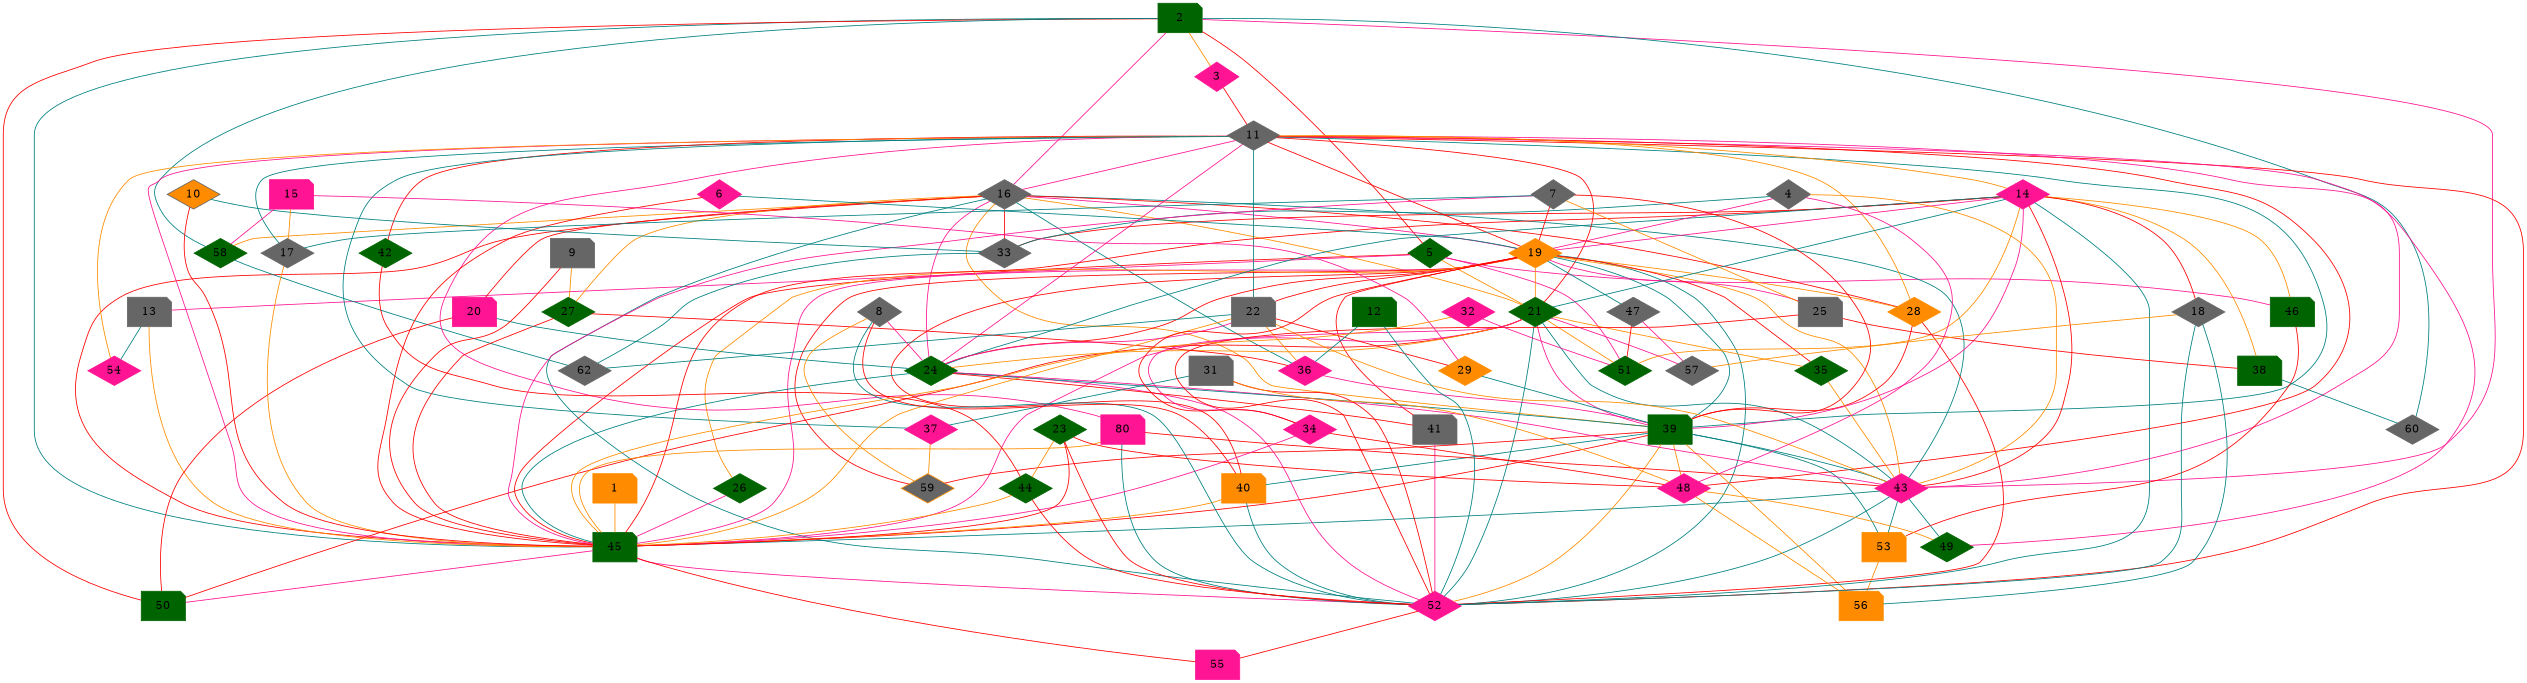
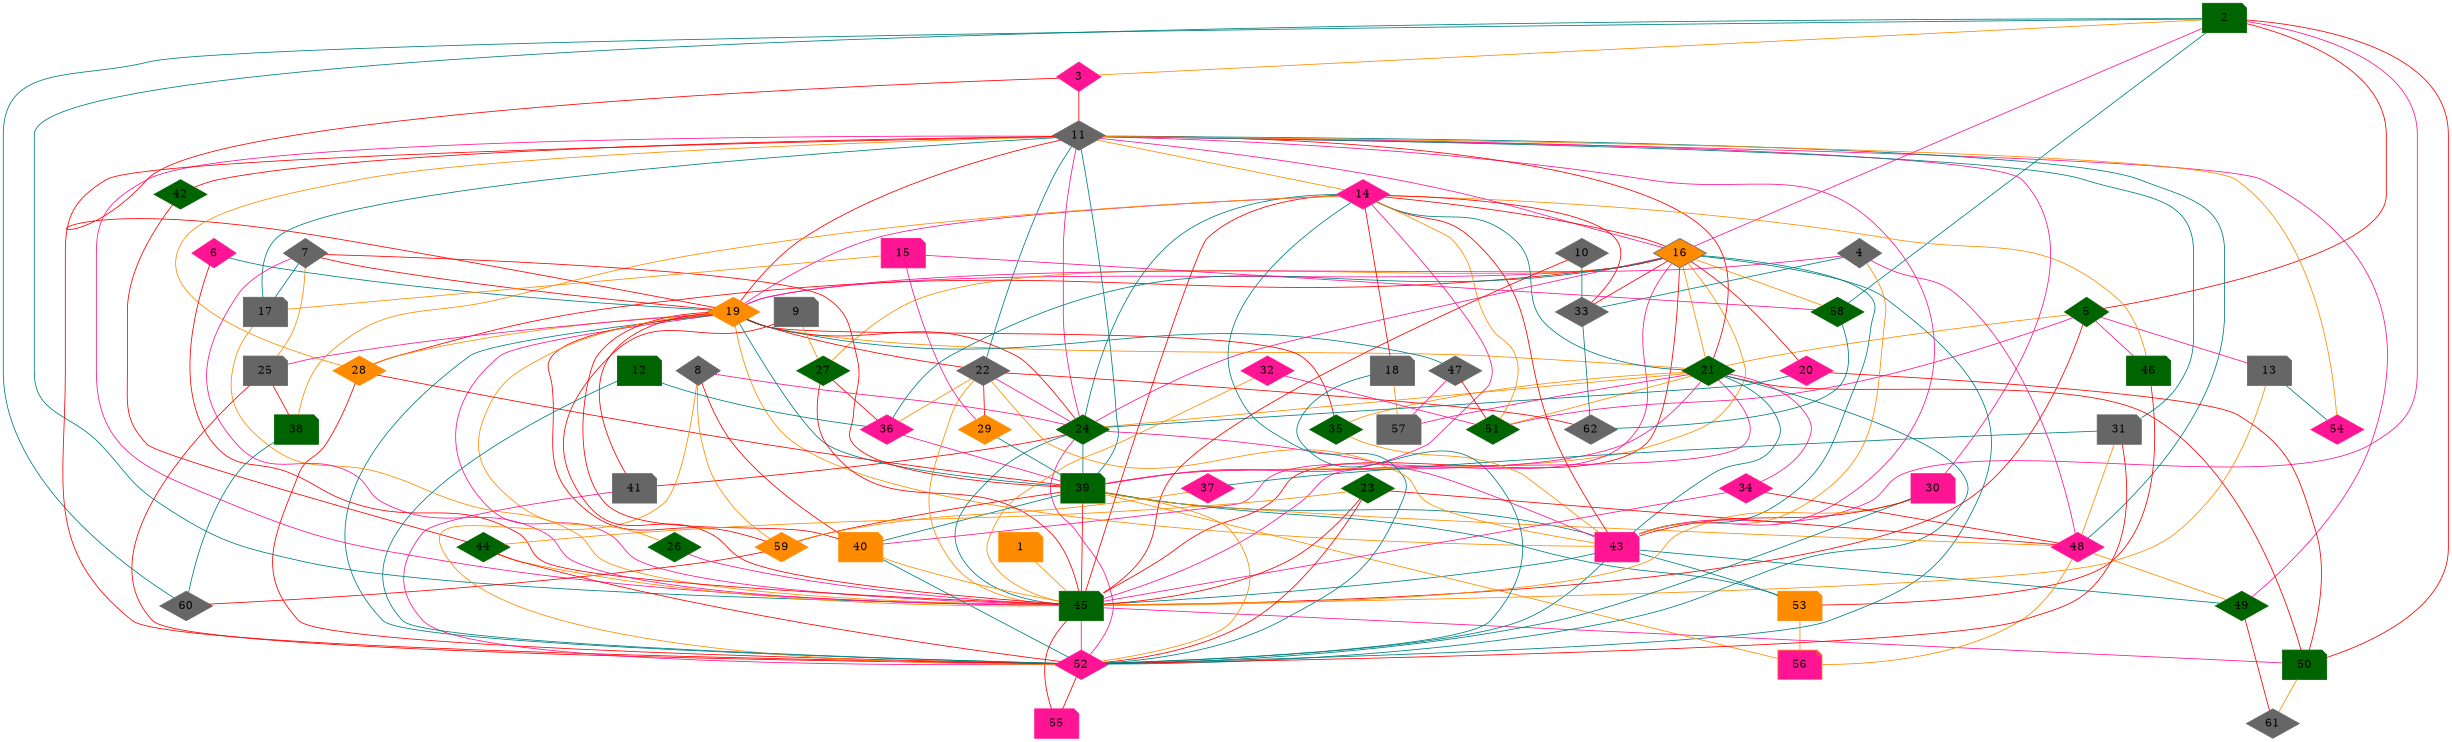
(437, 169) -> (2054, 175)
(2195, 186) -> (2072, 167)
(194, 194) -> (1582, 253)
(1004, 194) -> (1680, 253)
none -> (1519, 214)
(287, 253) -> (265, 312)
(474, 312) -> (1806, 371)
(1254, 312) -> (983, 371)
(2198, 312) -> (1392, 371)
(1222, 333) -> (226, 150)
(935, 340) -> (1276, 392)
(1692, 371) -> (1399, 430)
(1141, 411) -> (555, 618)
(1123, 430) -> (1933, 488)
(928, 488) -> (782, 547)
(1901, 488) -> (1617, 547)
none -> (1258, 490)
(2162, 574) -> none
none -> (459, 588)
(1861, 606) -> (1800, 665)
none -> (2273, 724)
